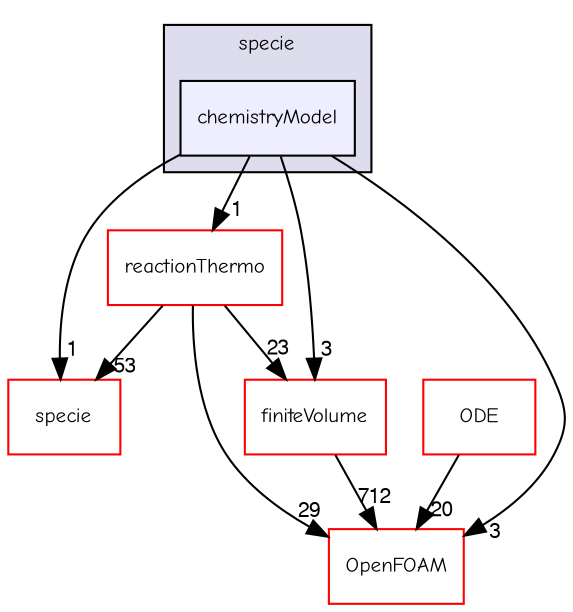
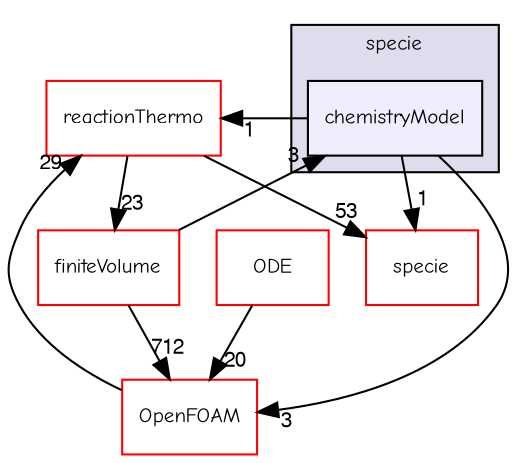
(305, 256) -> (243, 198)
(216, 435) -> (15, 296)
